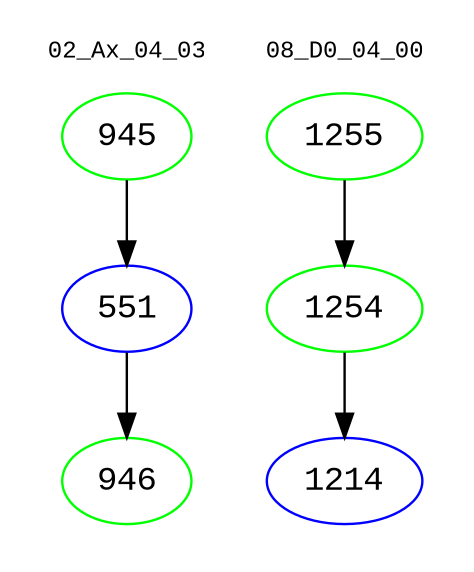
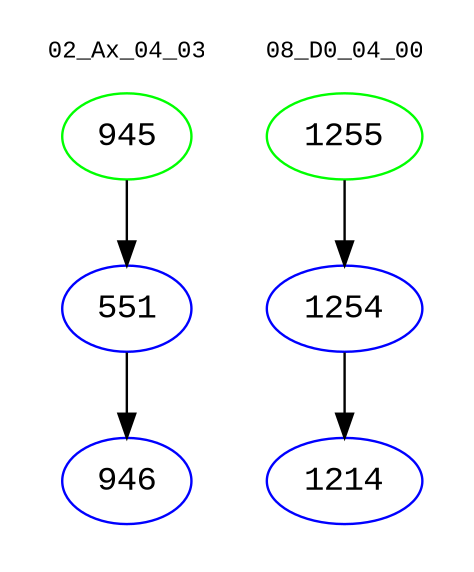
(345, 309) -> (345, 309)
(127, 481) -> (127, 481)
